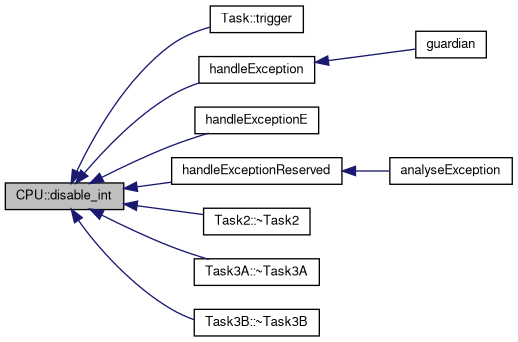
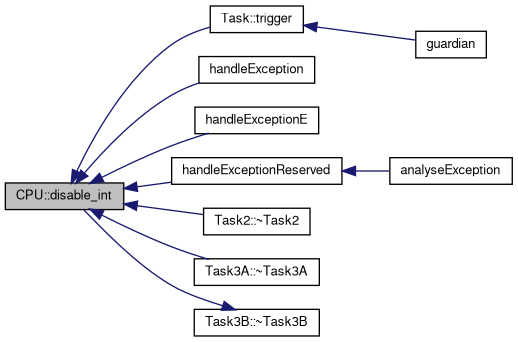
(372, 55) -> (366, 34)
(130, 278) -> (146, 268)
